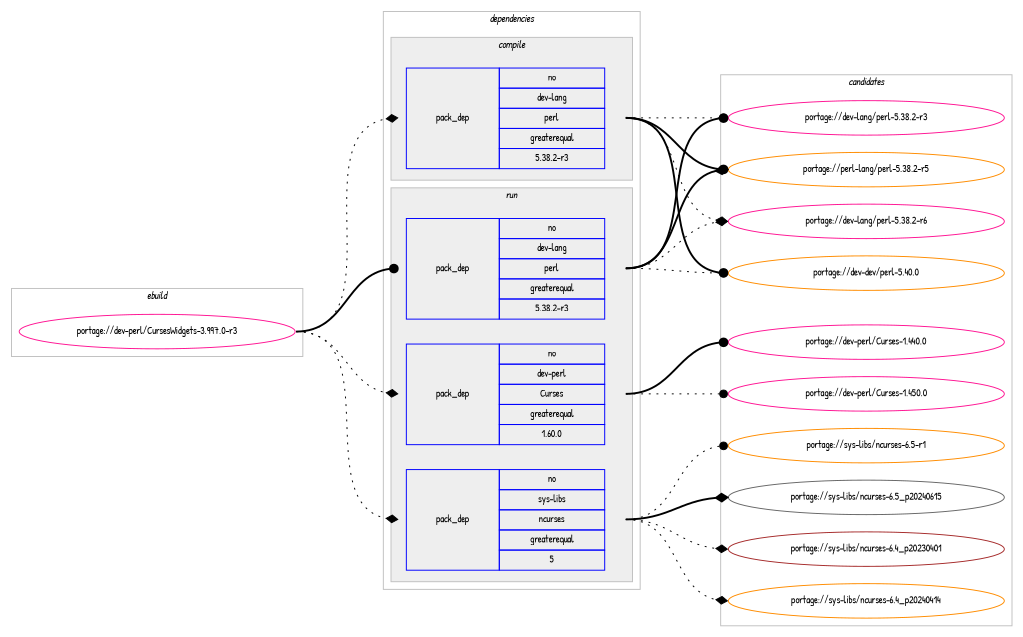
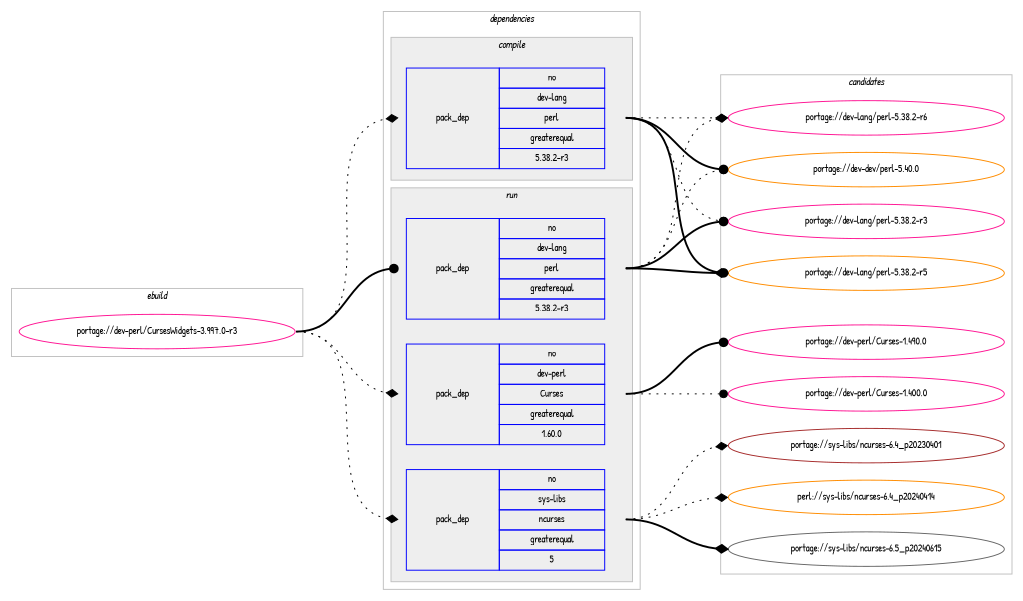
(866, 170) -> (866, 273)
(866, 342) -> (866, 342)
(866, 394) -> (866, 394)
(866, 446) -> none
(866, 601) -> (866, 497)
